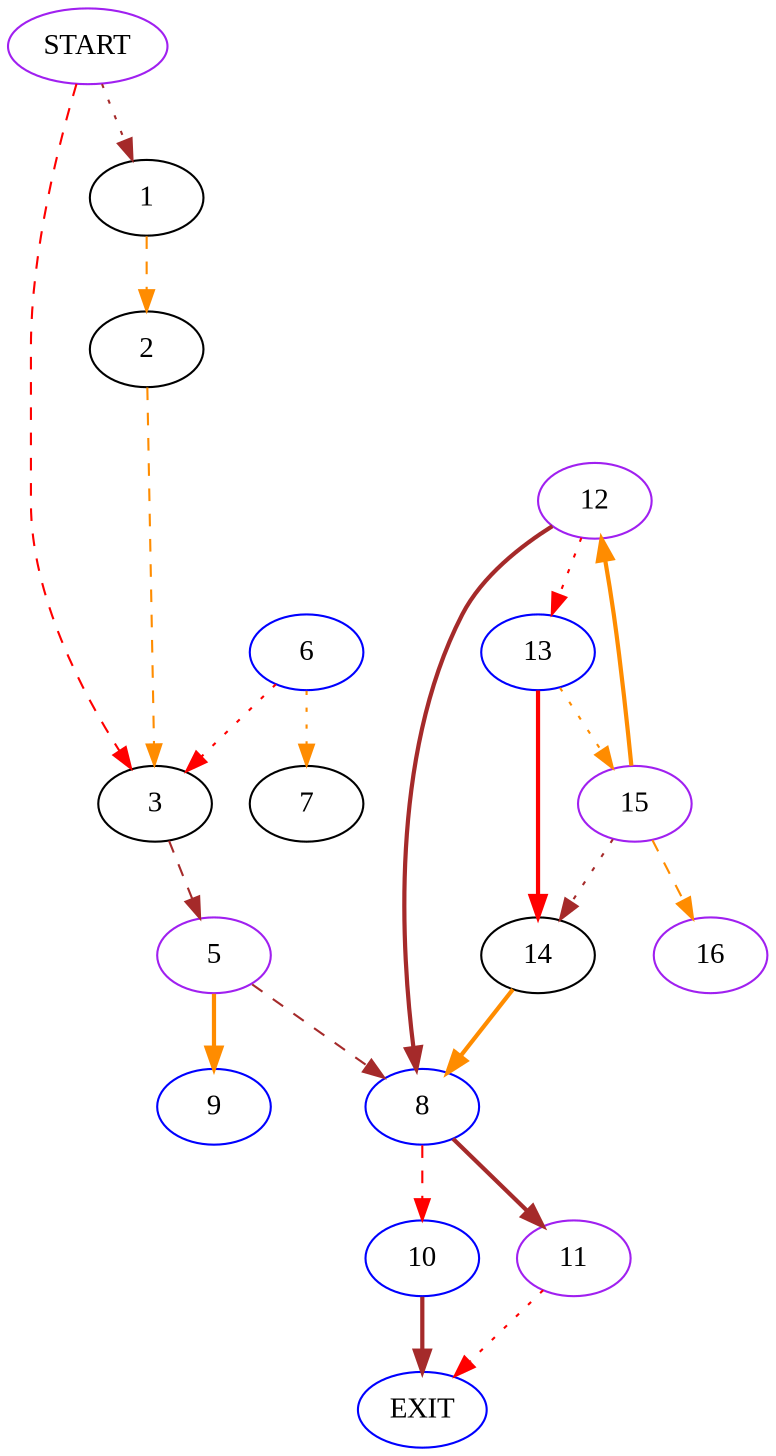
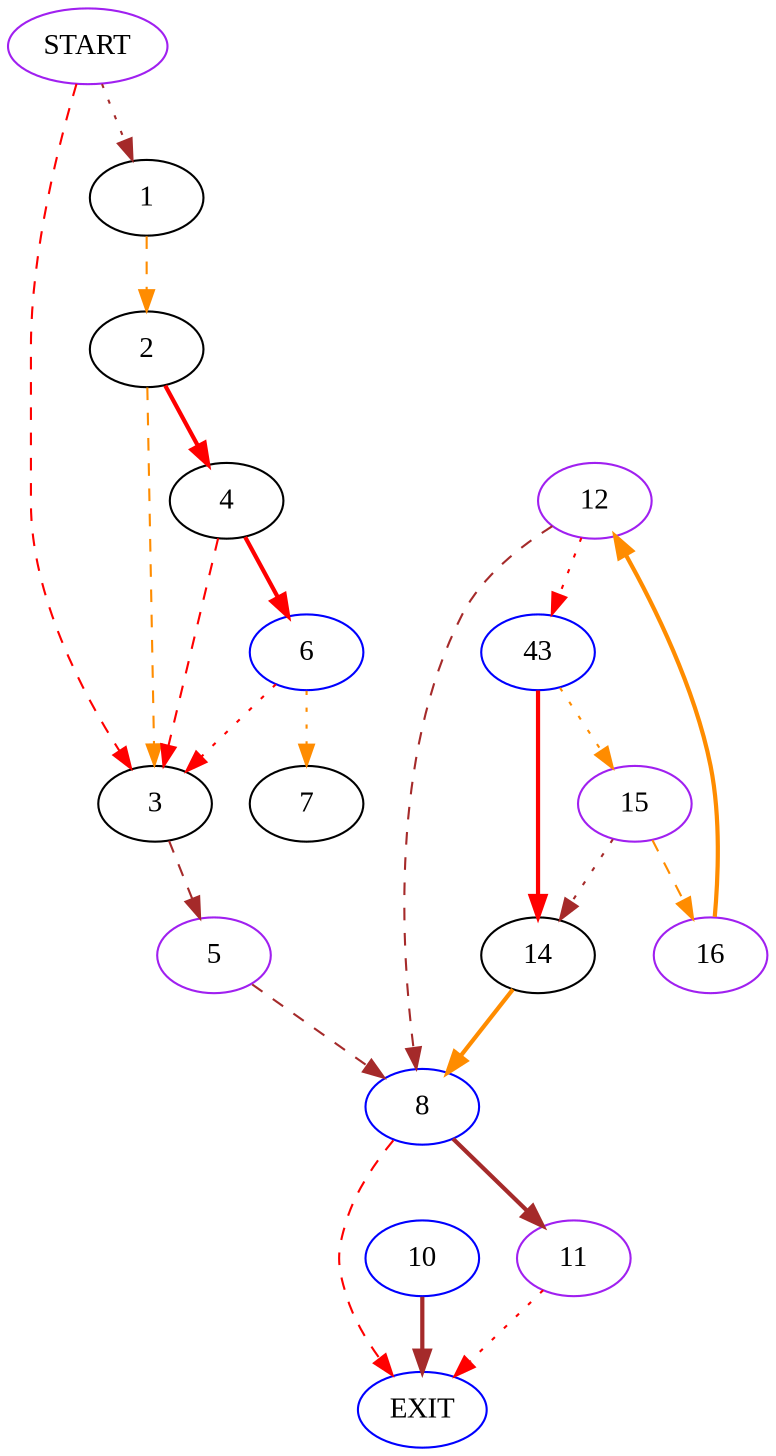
none -> (227, 501)
(538, 652) -> (538, 652)
(620, 663) -> (701, 729)
(416, 764) -> (416, 764)
(214, 1107) -> none
(422, 1172) -> (340, 1247)
